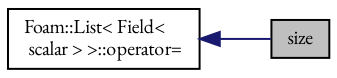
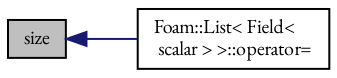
(245, 39) -> (112, 39)
